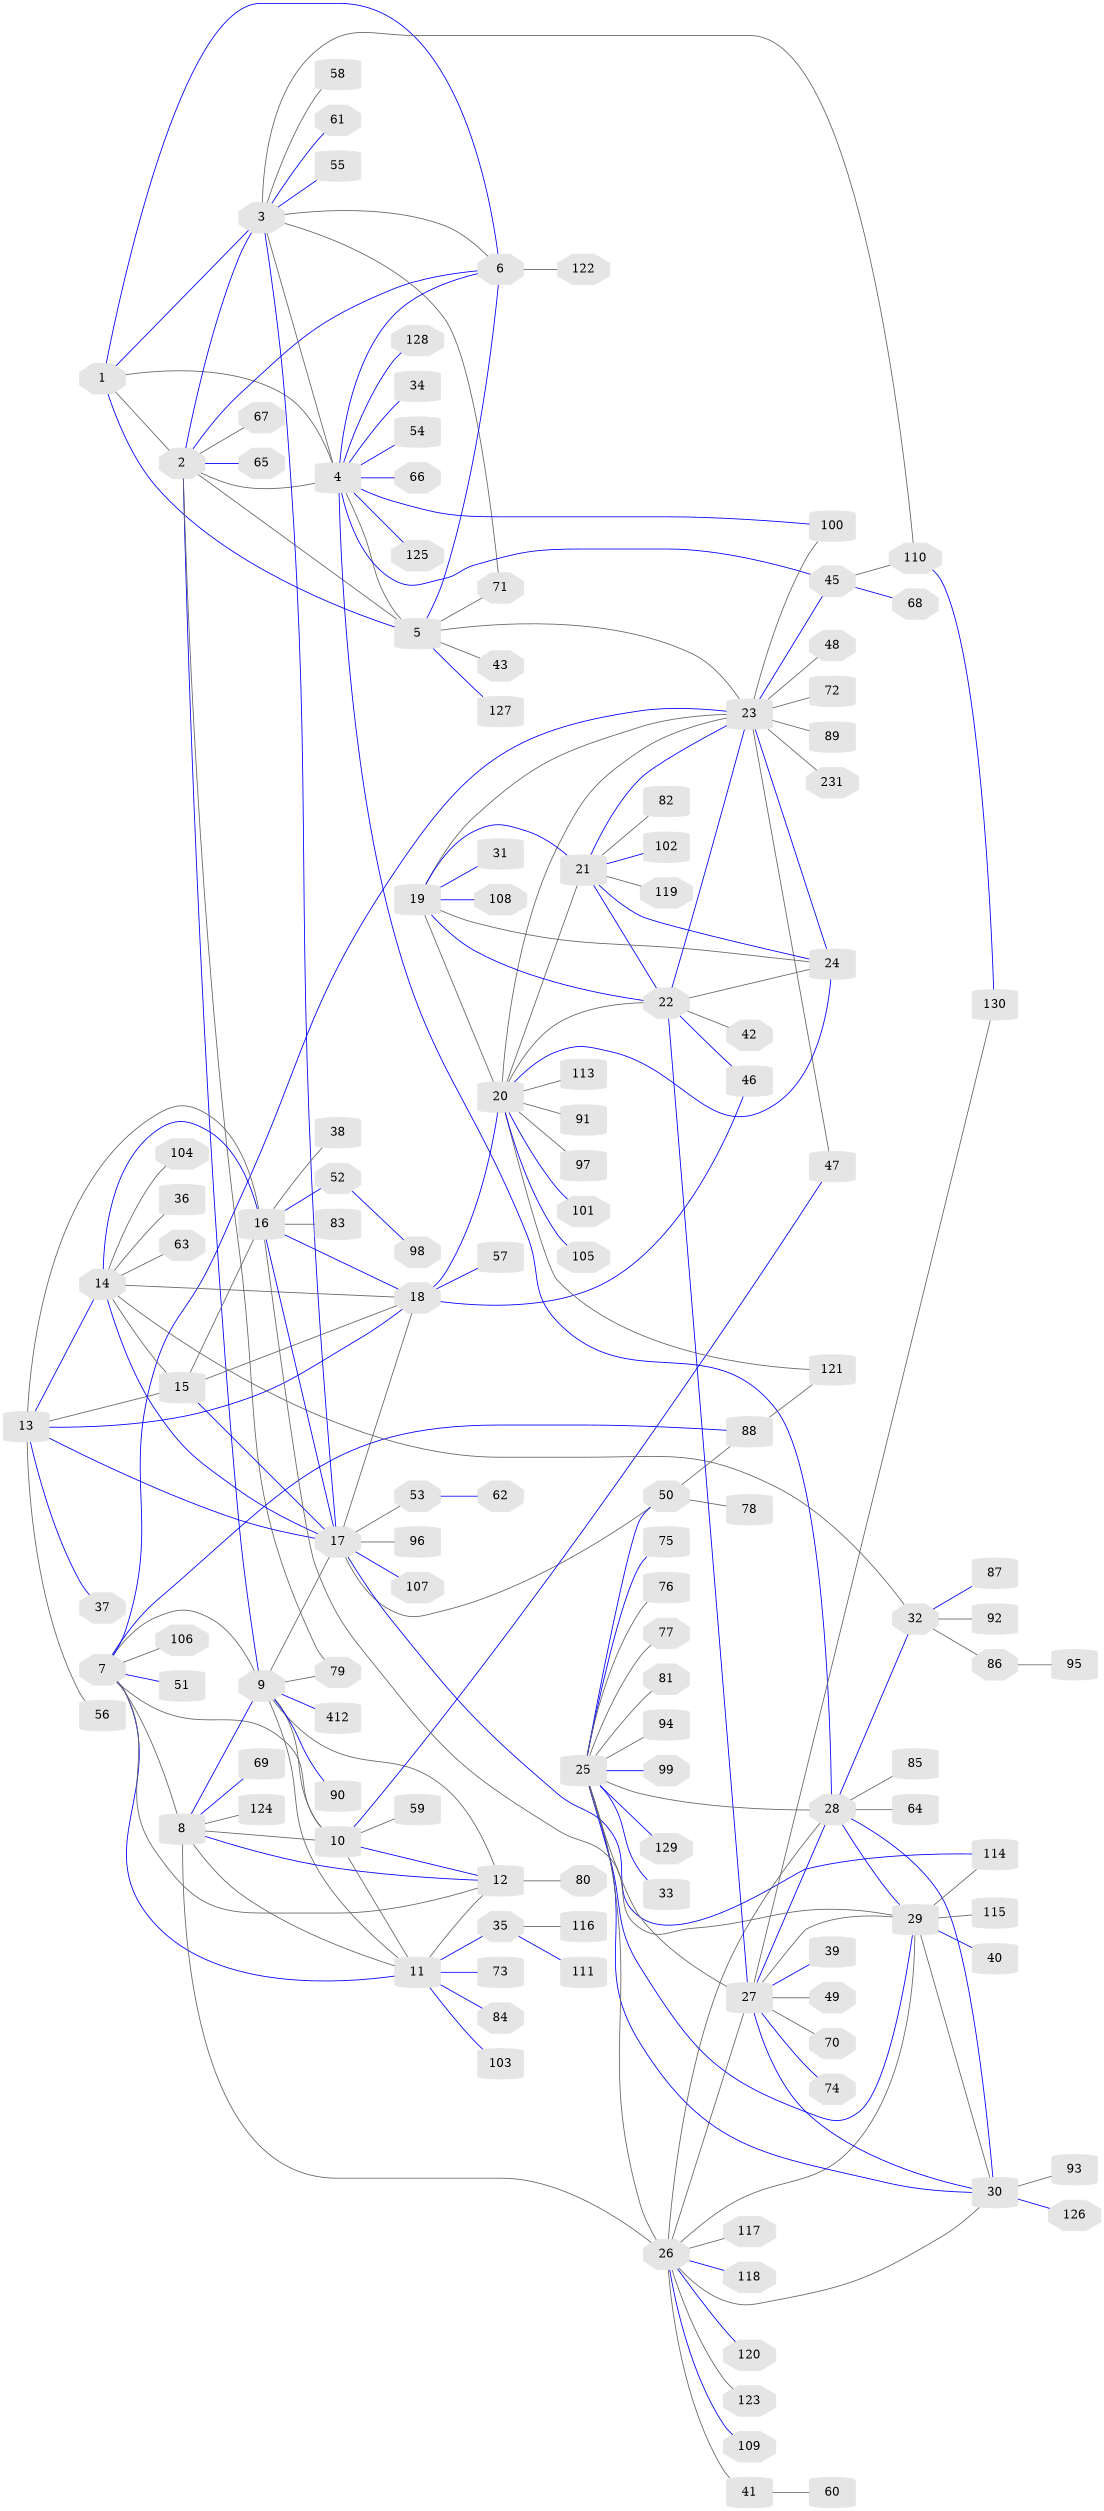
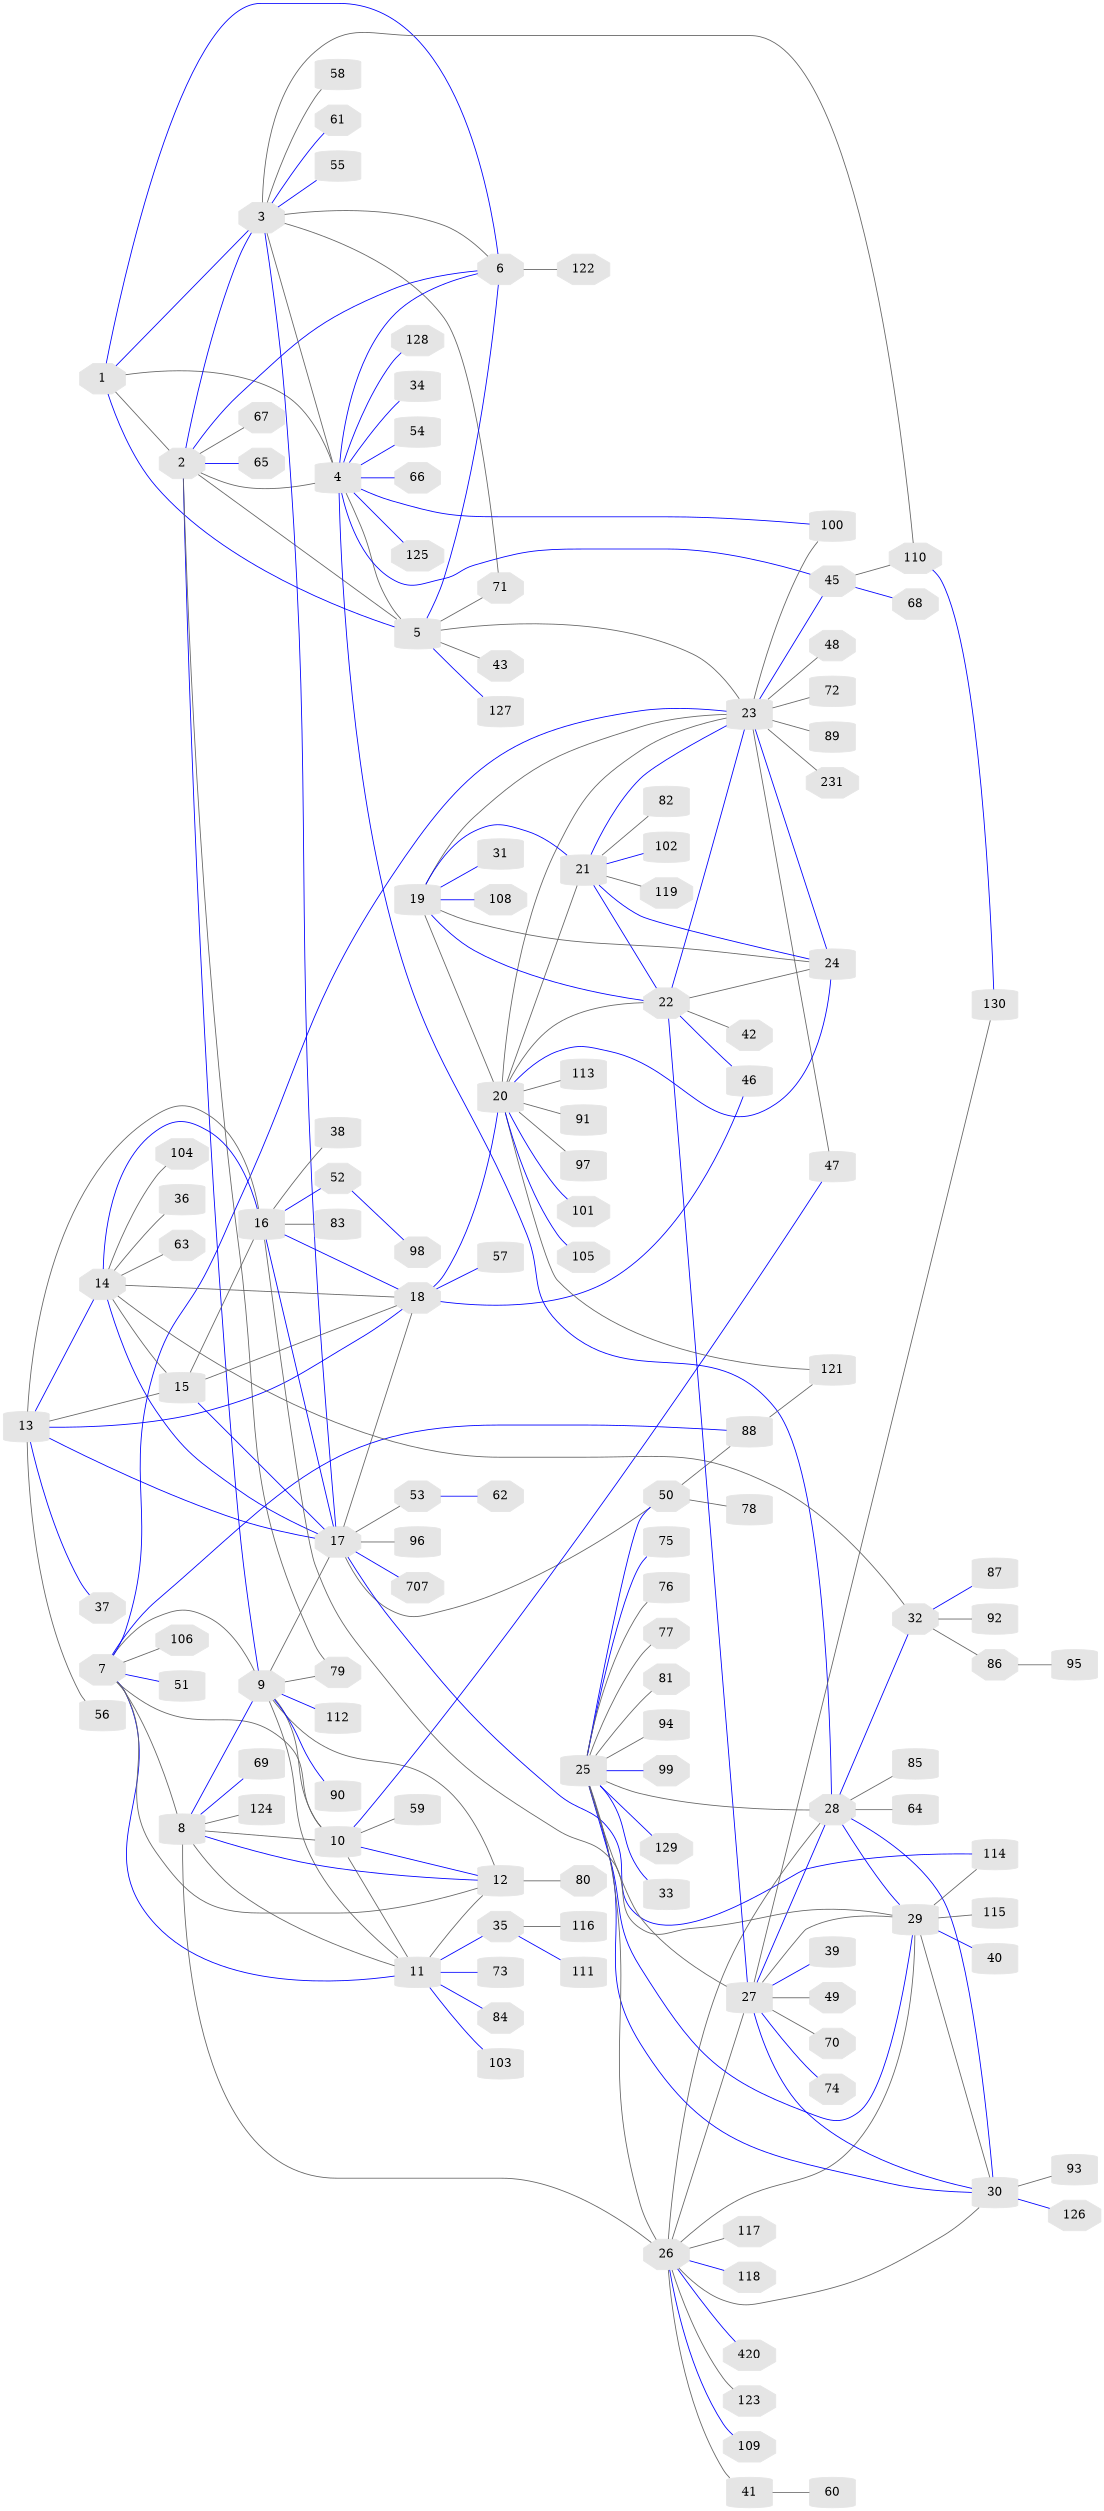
(418, 1588) -> (418, 1588)
(338, 1718) -> (338, 1718)
(749, 2355) -> (749, 2355)
